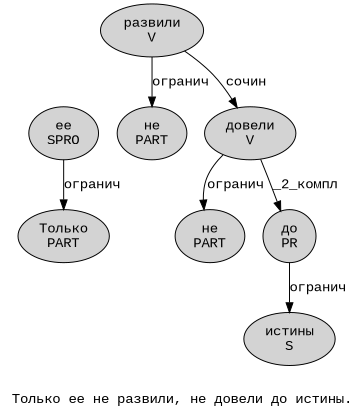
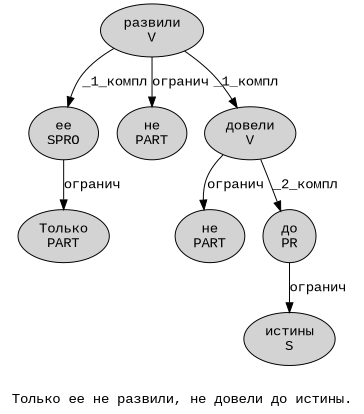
none -> (87, 69)
(246, 82) -> (246, 82)
